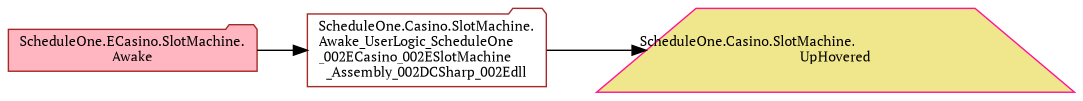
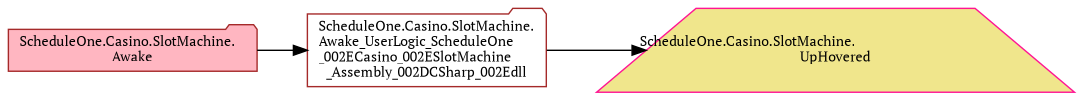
(133, 50) -> (133, 50)
